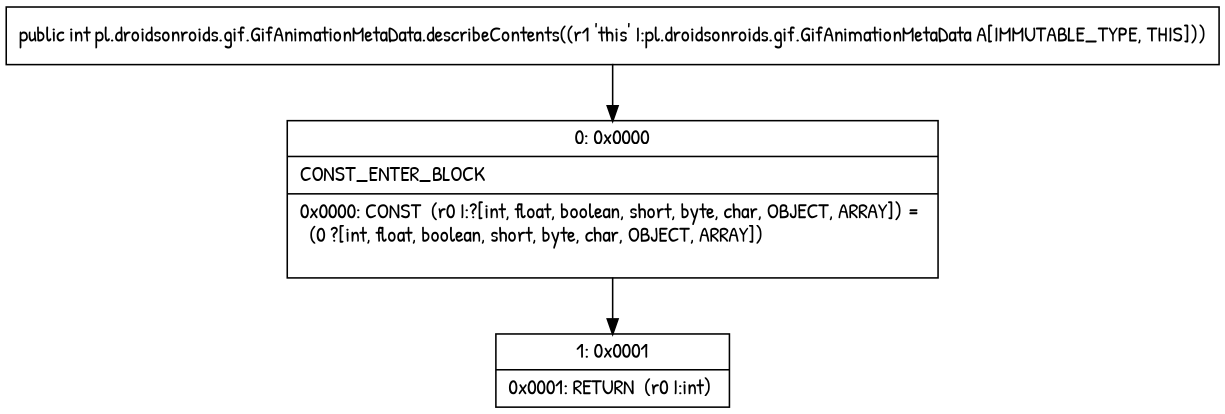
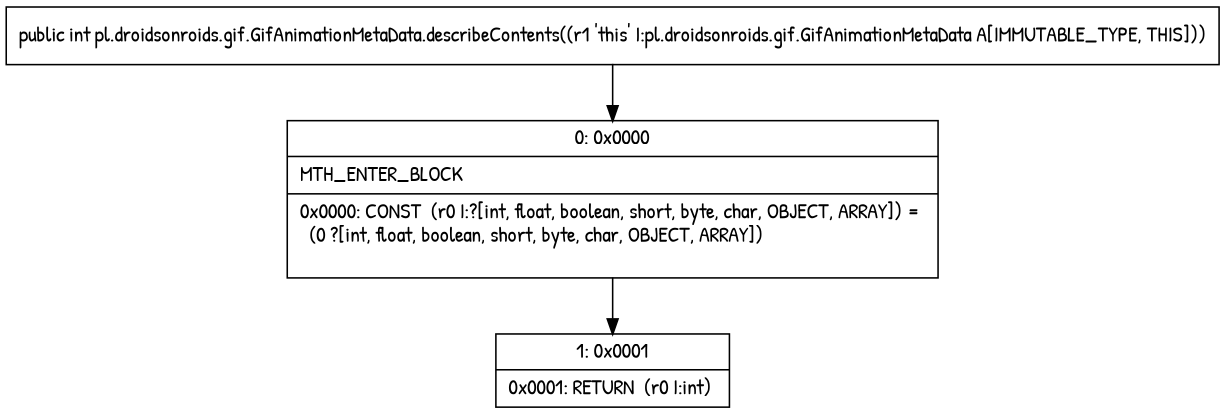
(393, 174) -> (382, 174)
